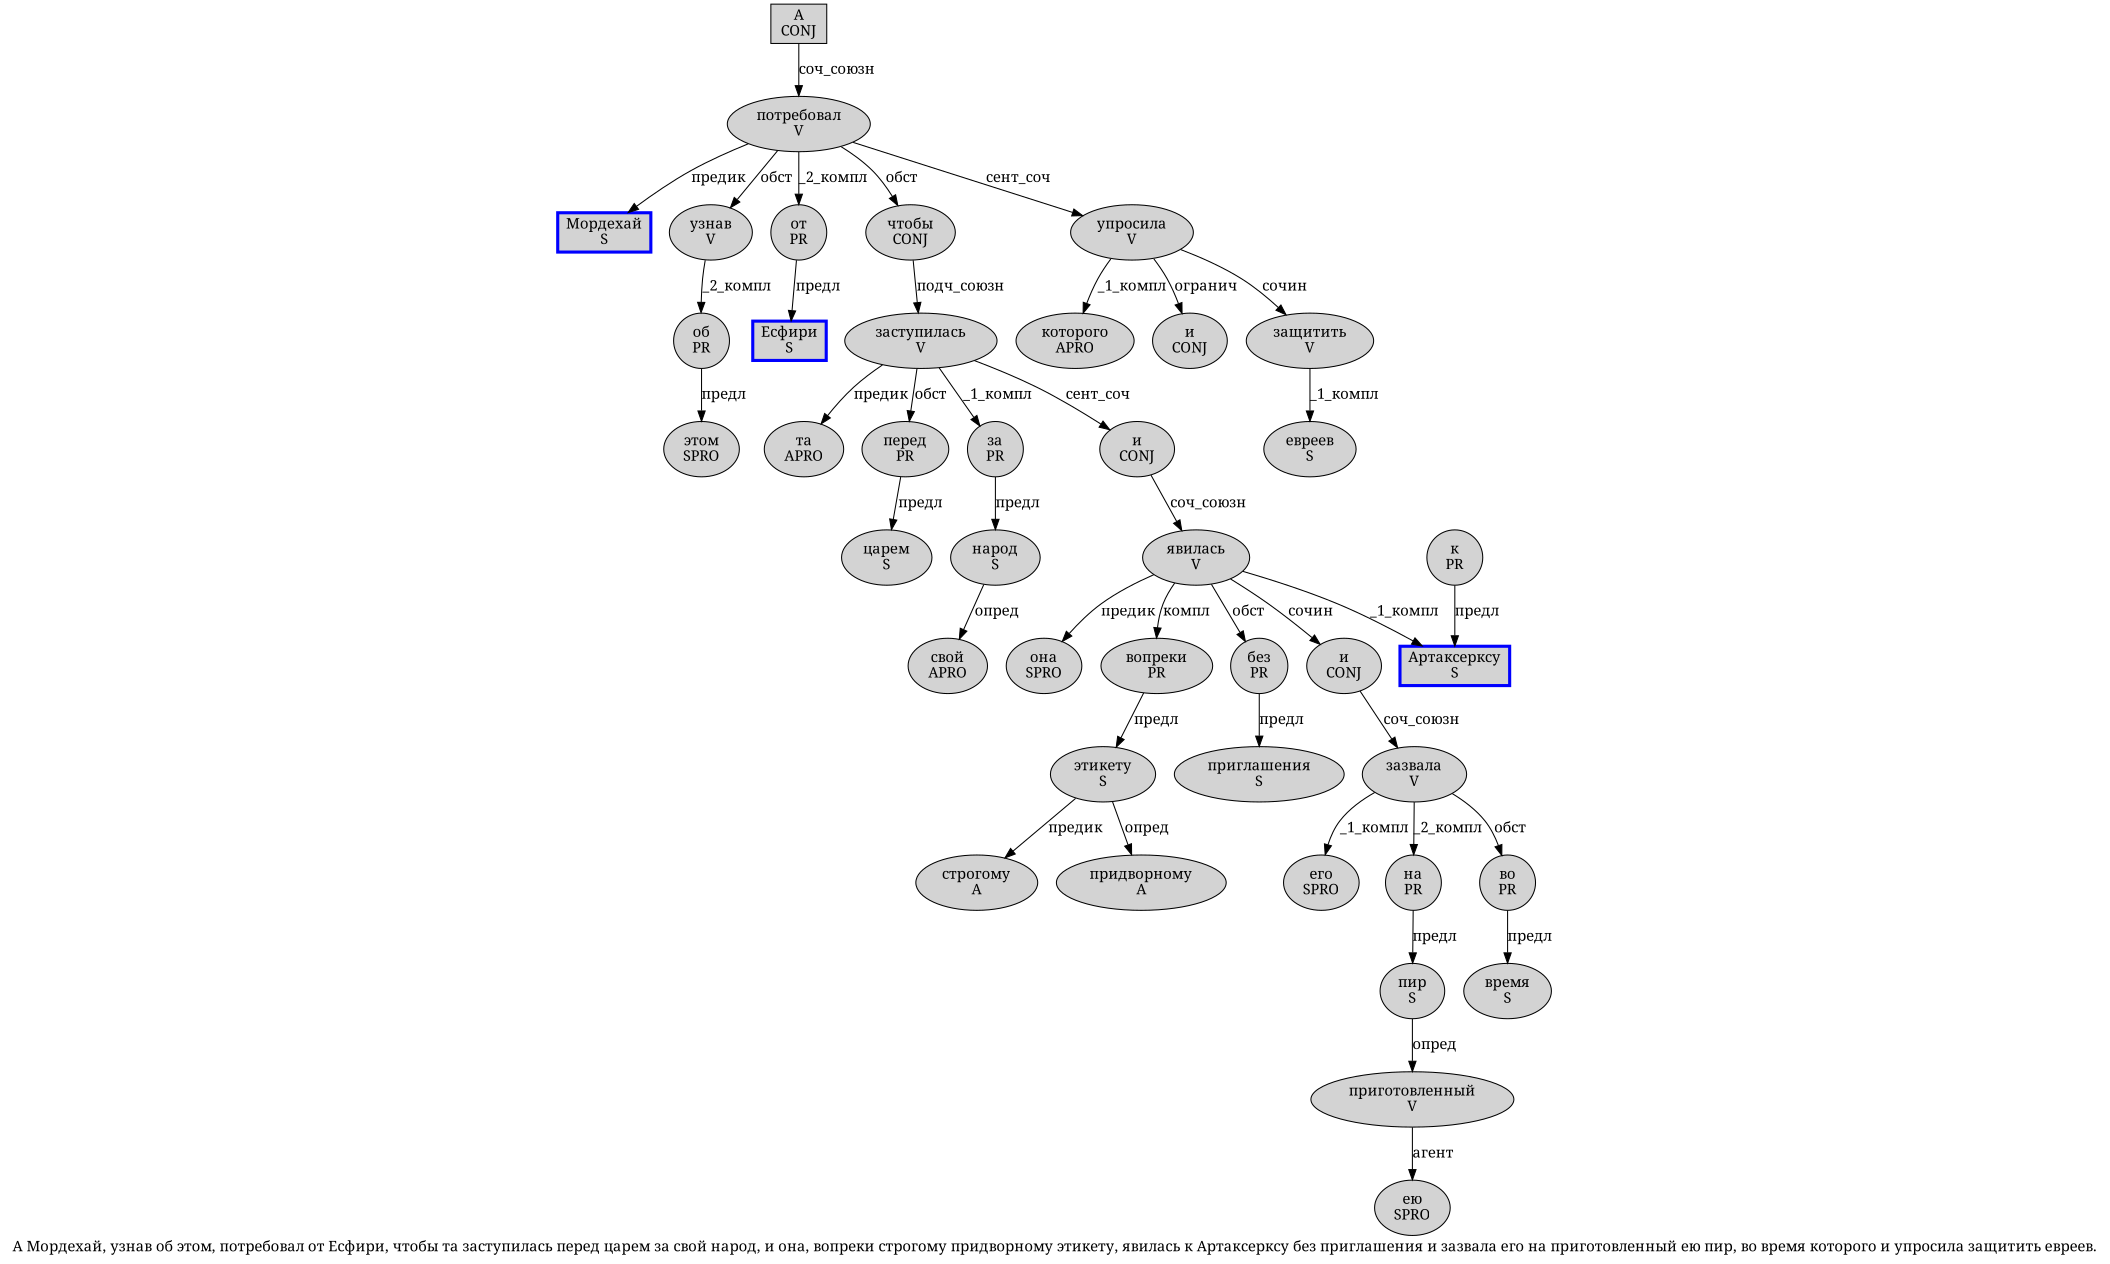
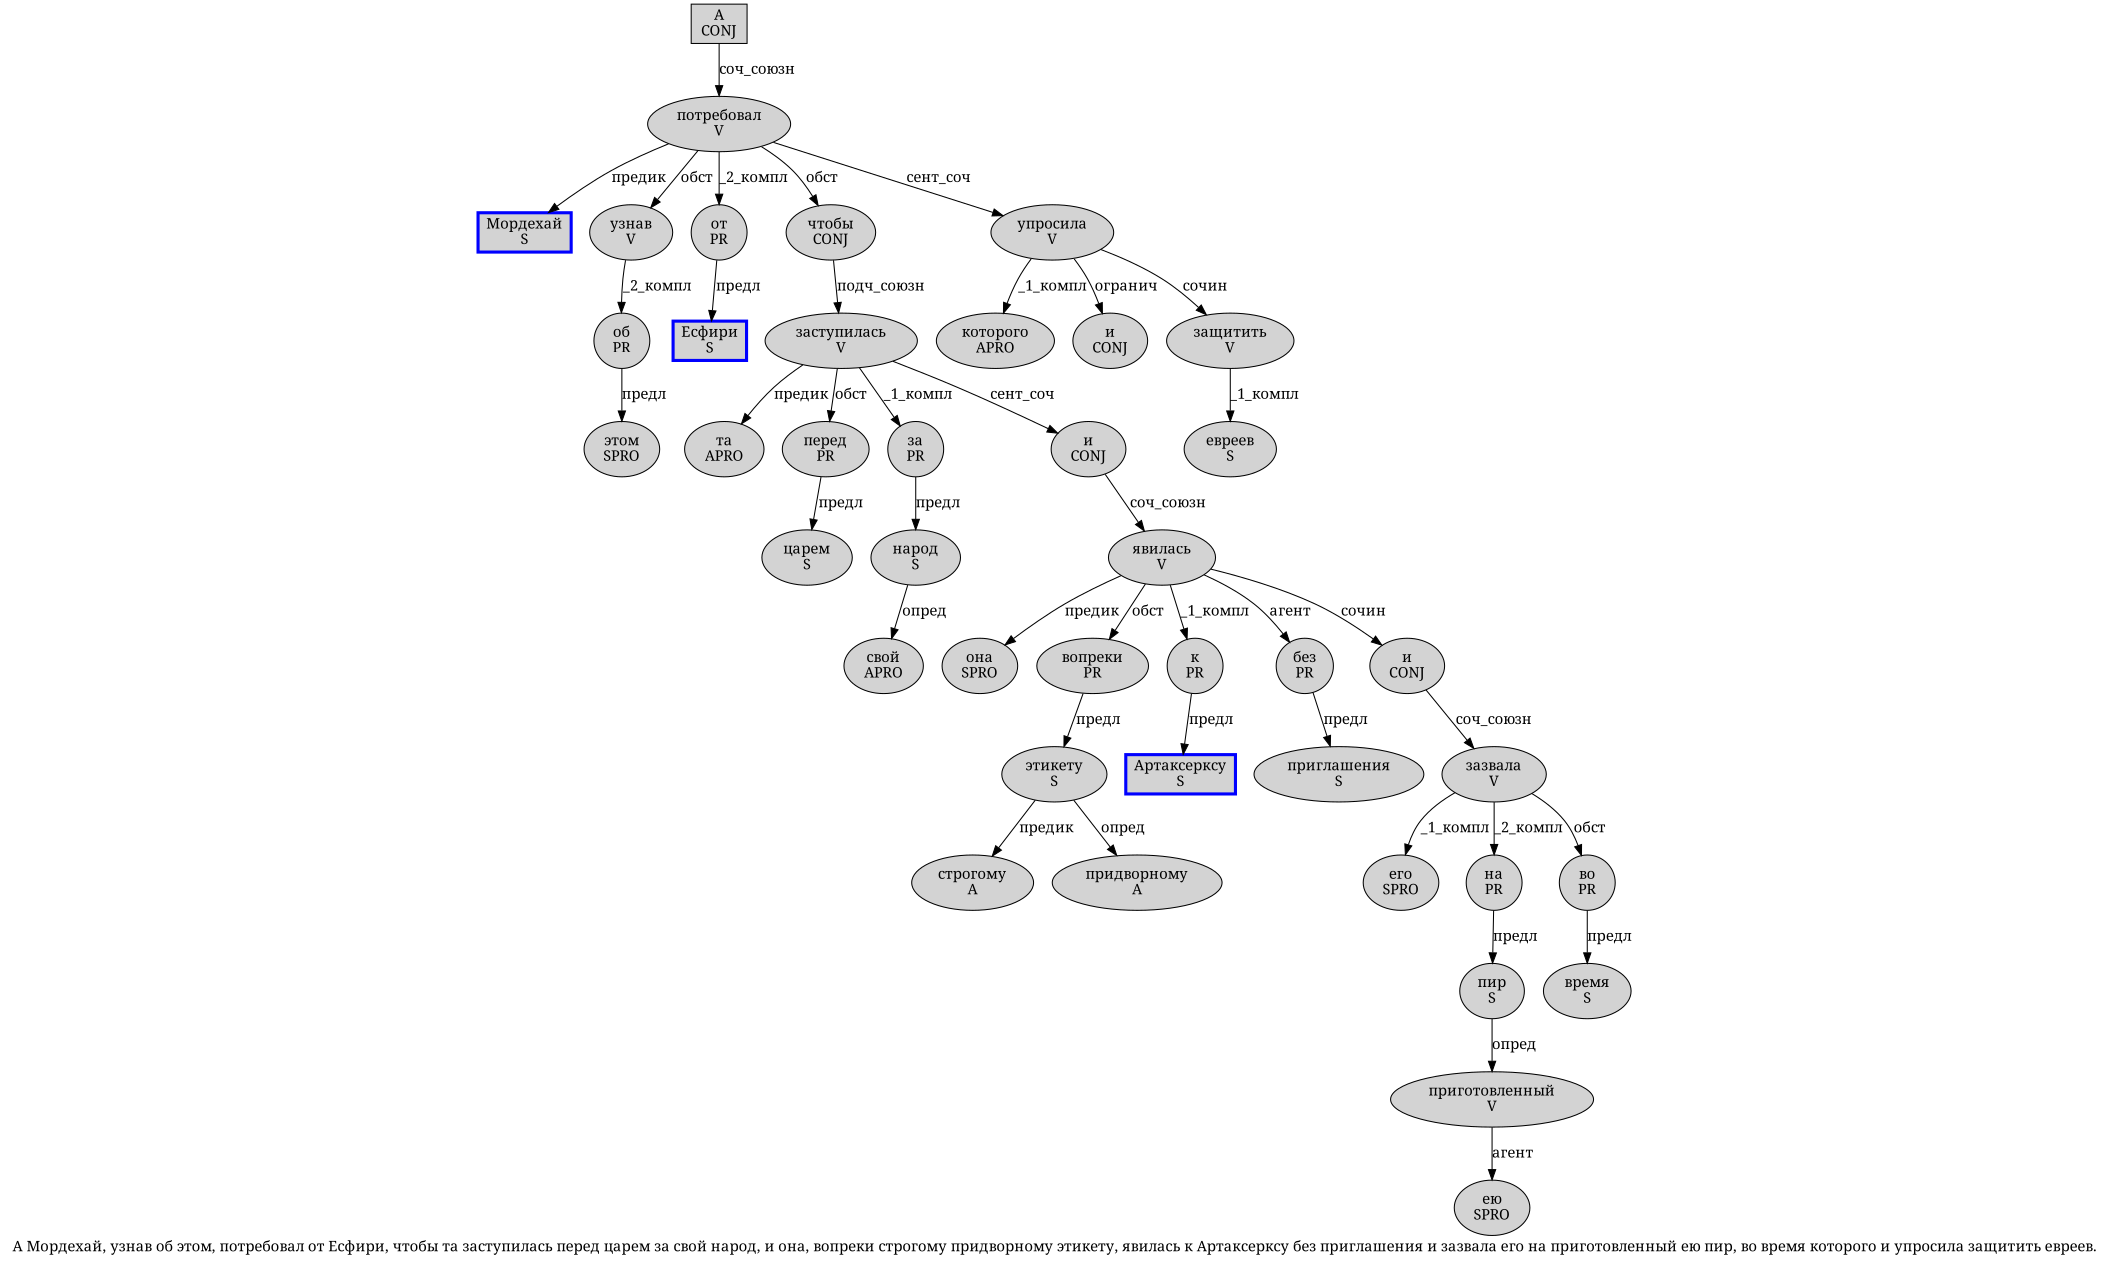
(1330, 601) -> (1177, 607)
(1187, 612) -> (1148, 612)
(1248, 612) -> (1290, 612)
